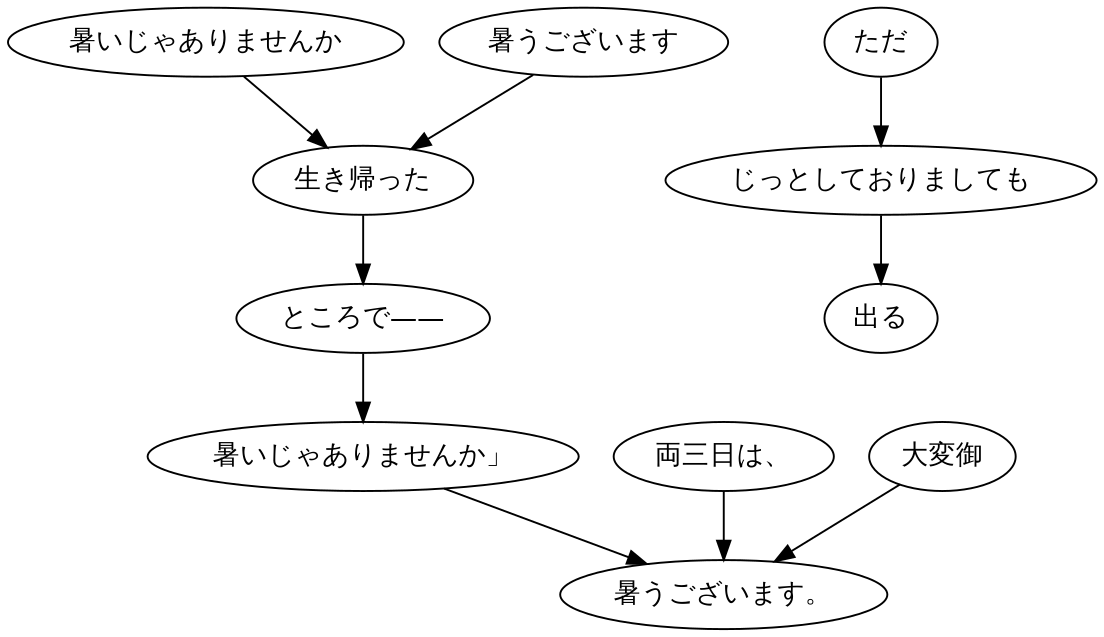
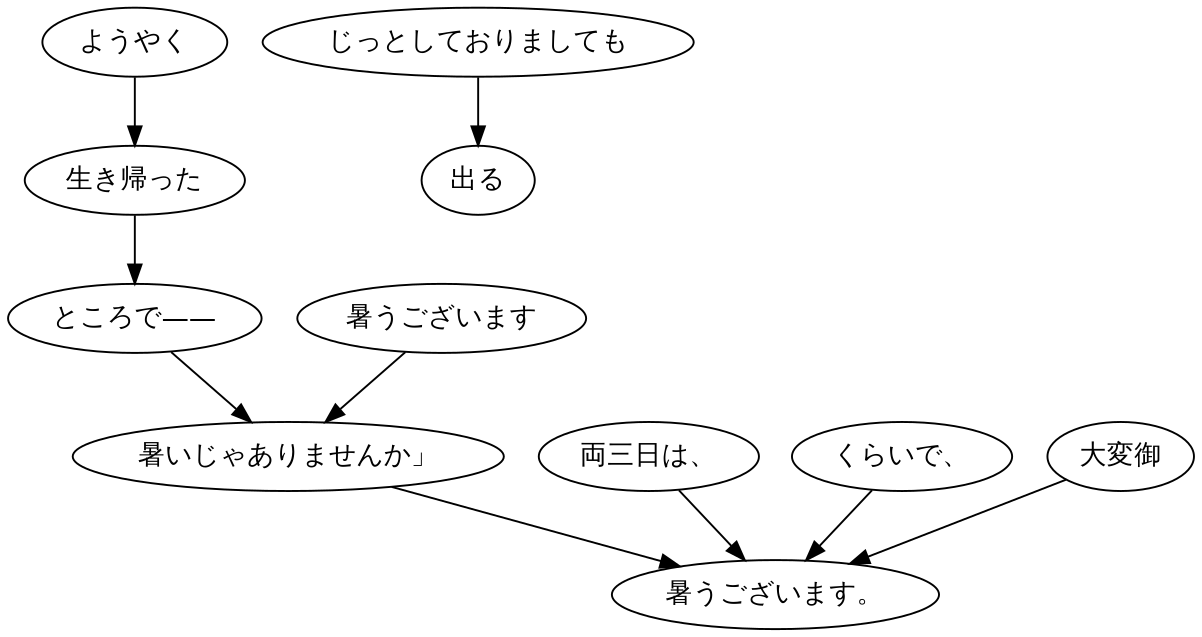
(206, 42) -> (135, 42)
(881, 42) -> none
(481, 107) -> (373, 381)
none -> (902, 456)
